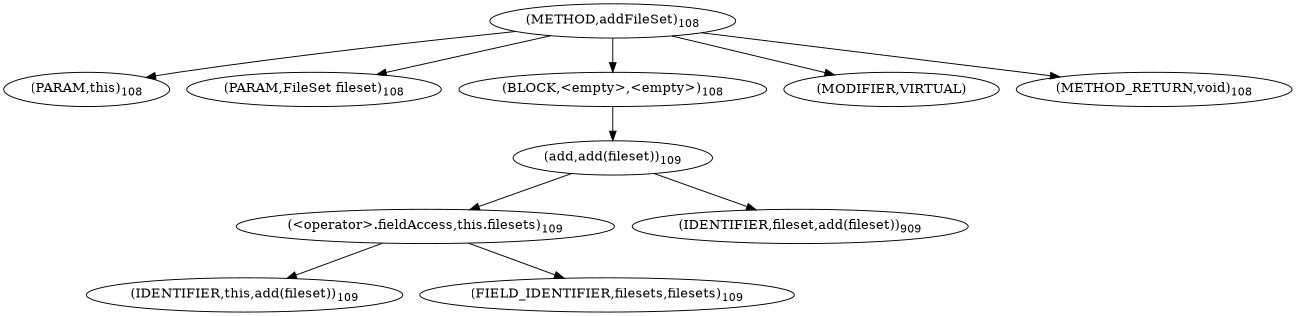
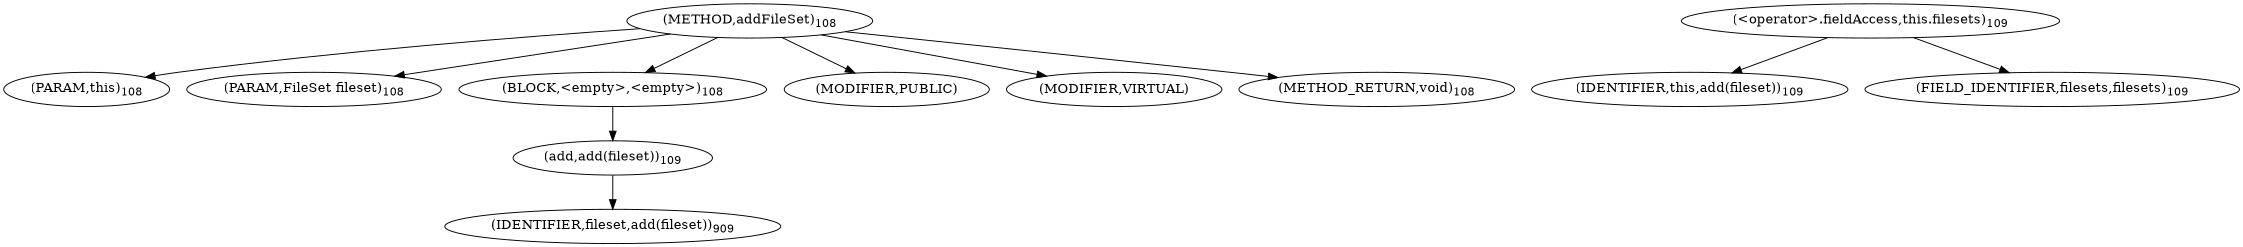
none -> (887, 89)
(525, 190) -> none
